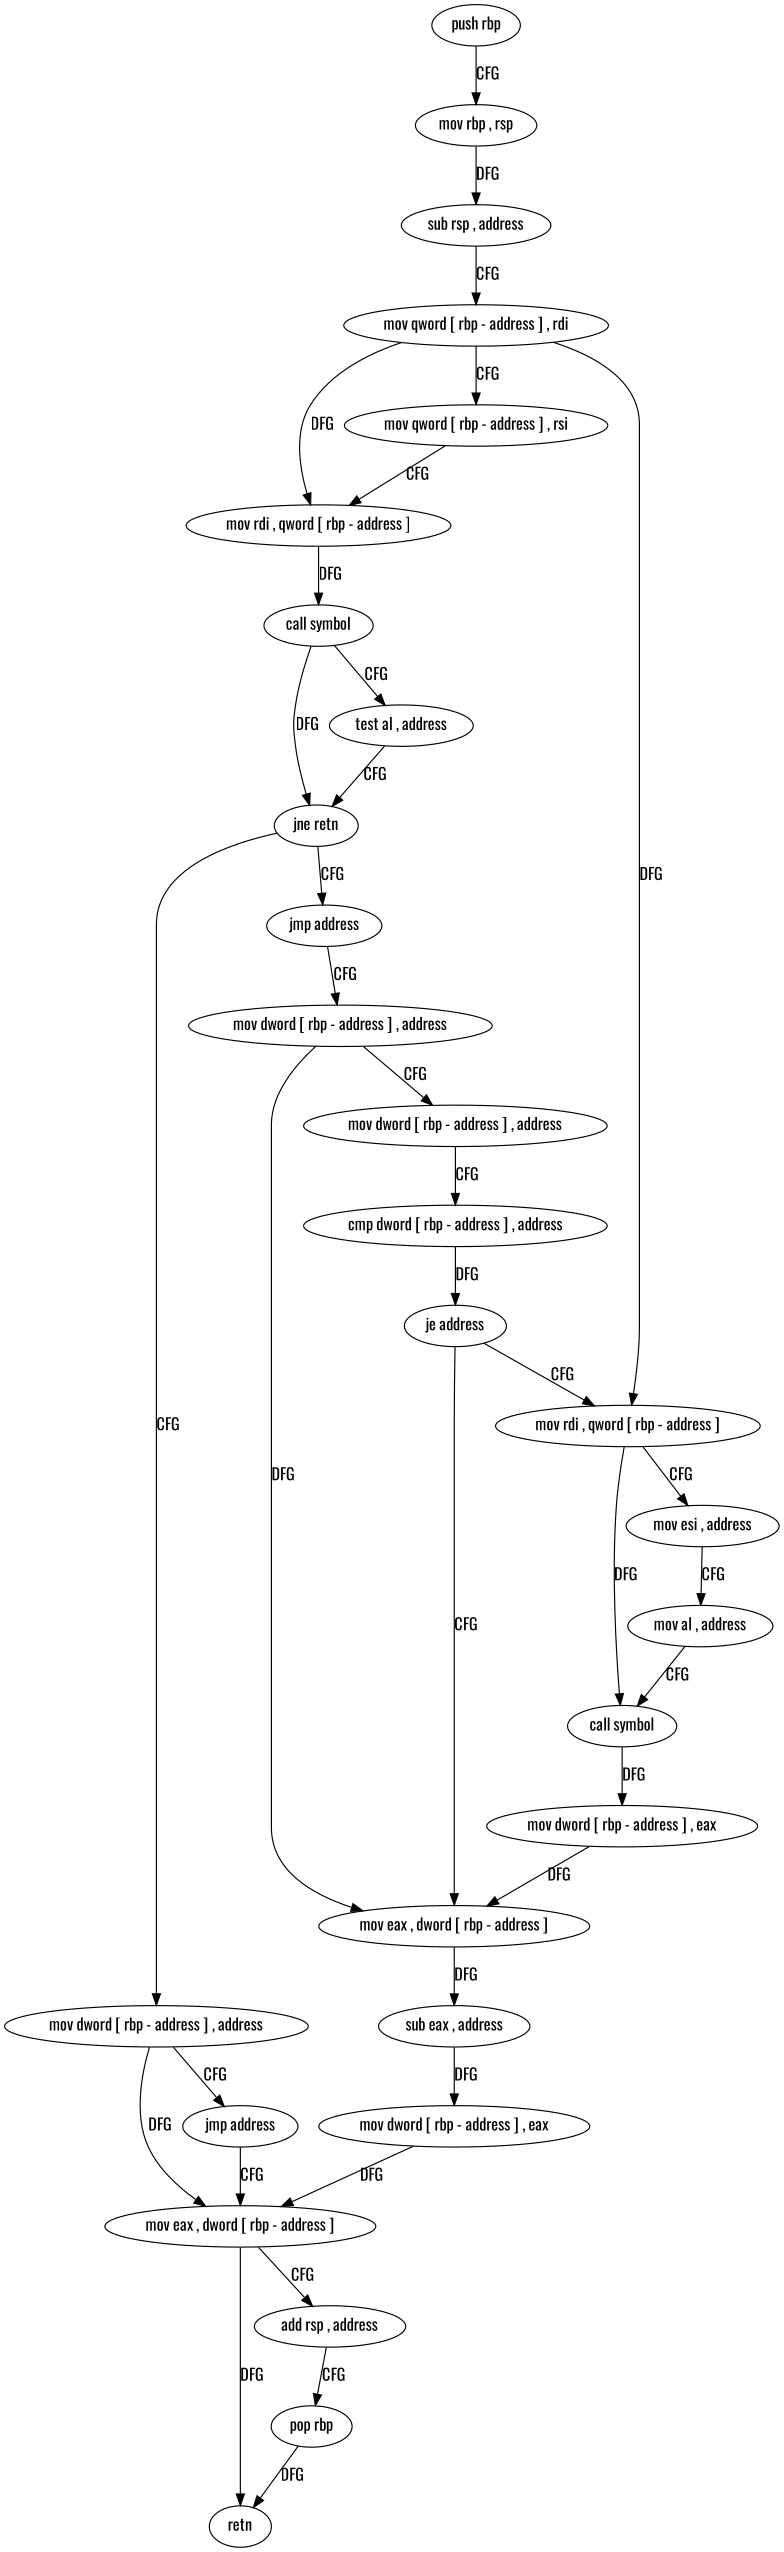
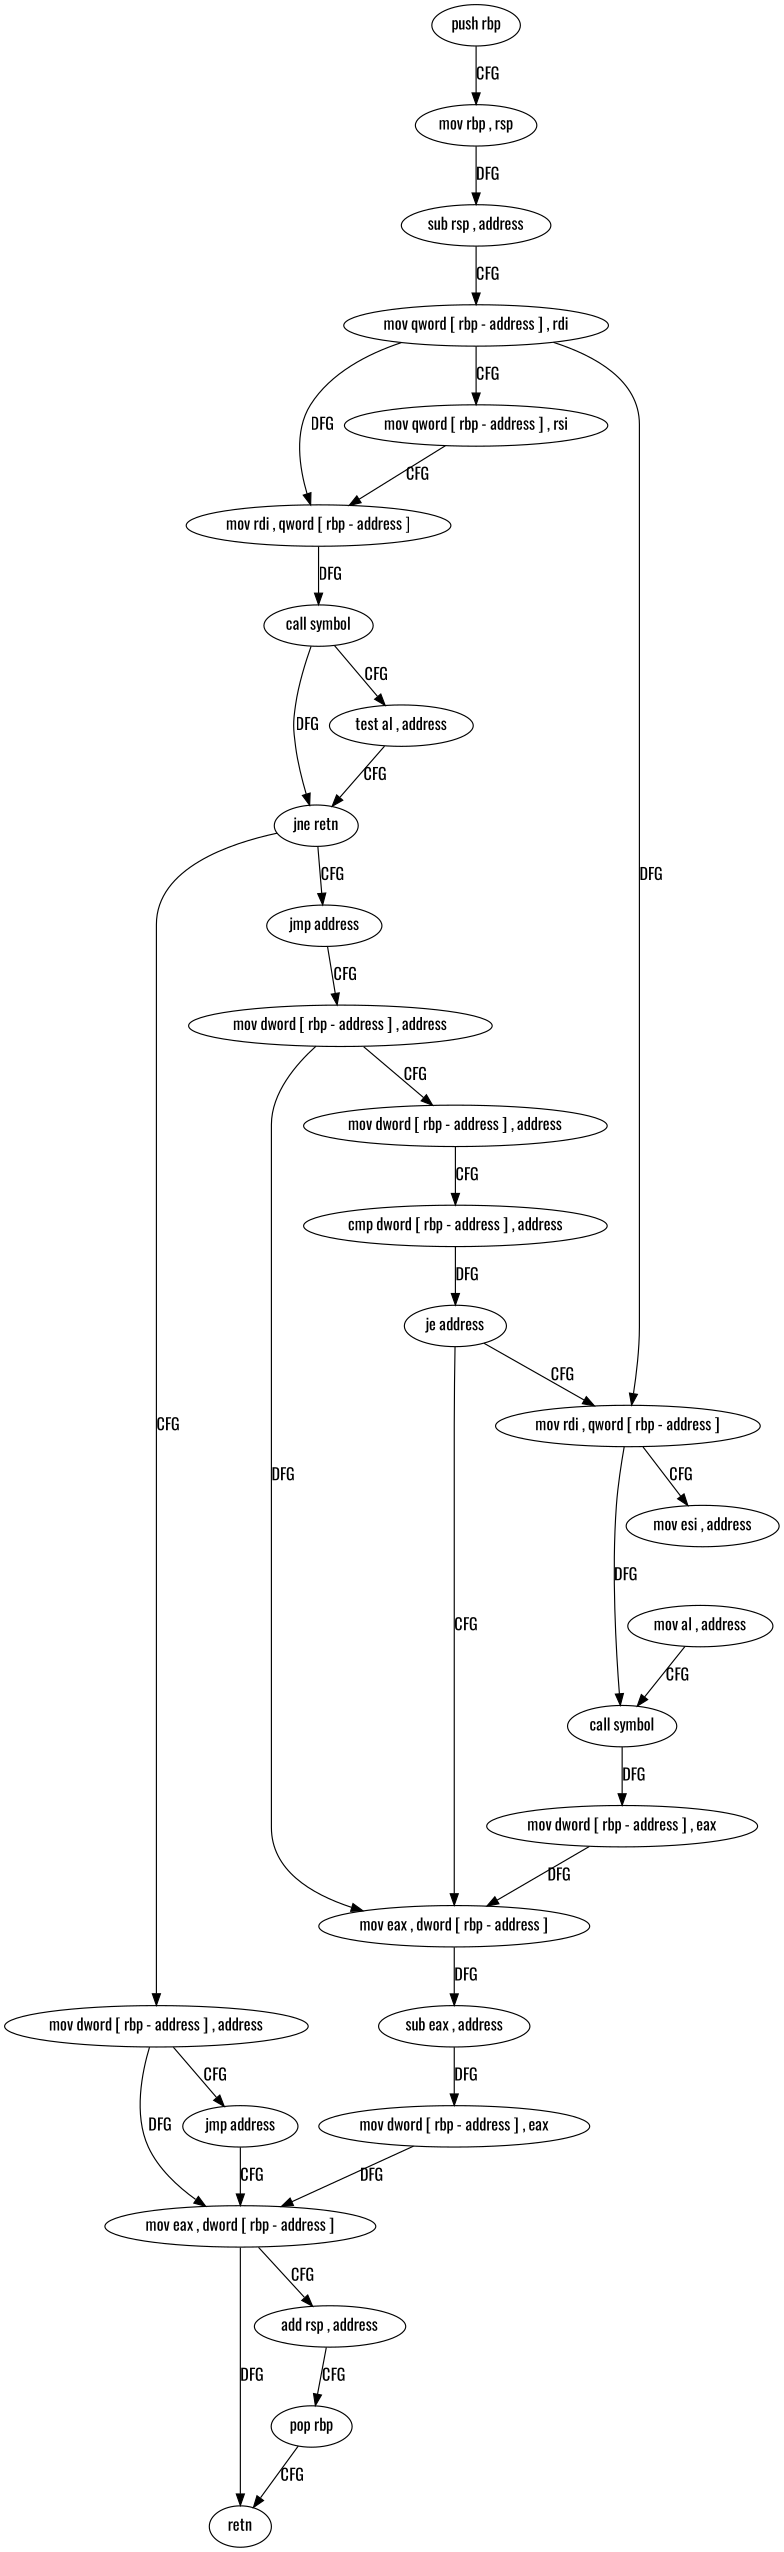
(702, 1570) -> none
(293, 2477) -> (293, 2477)
